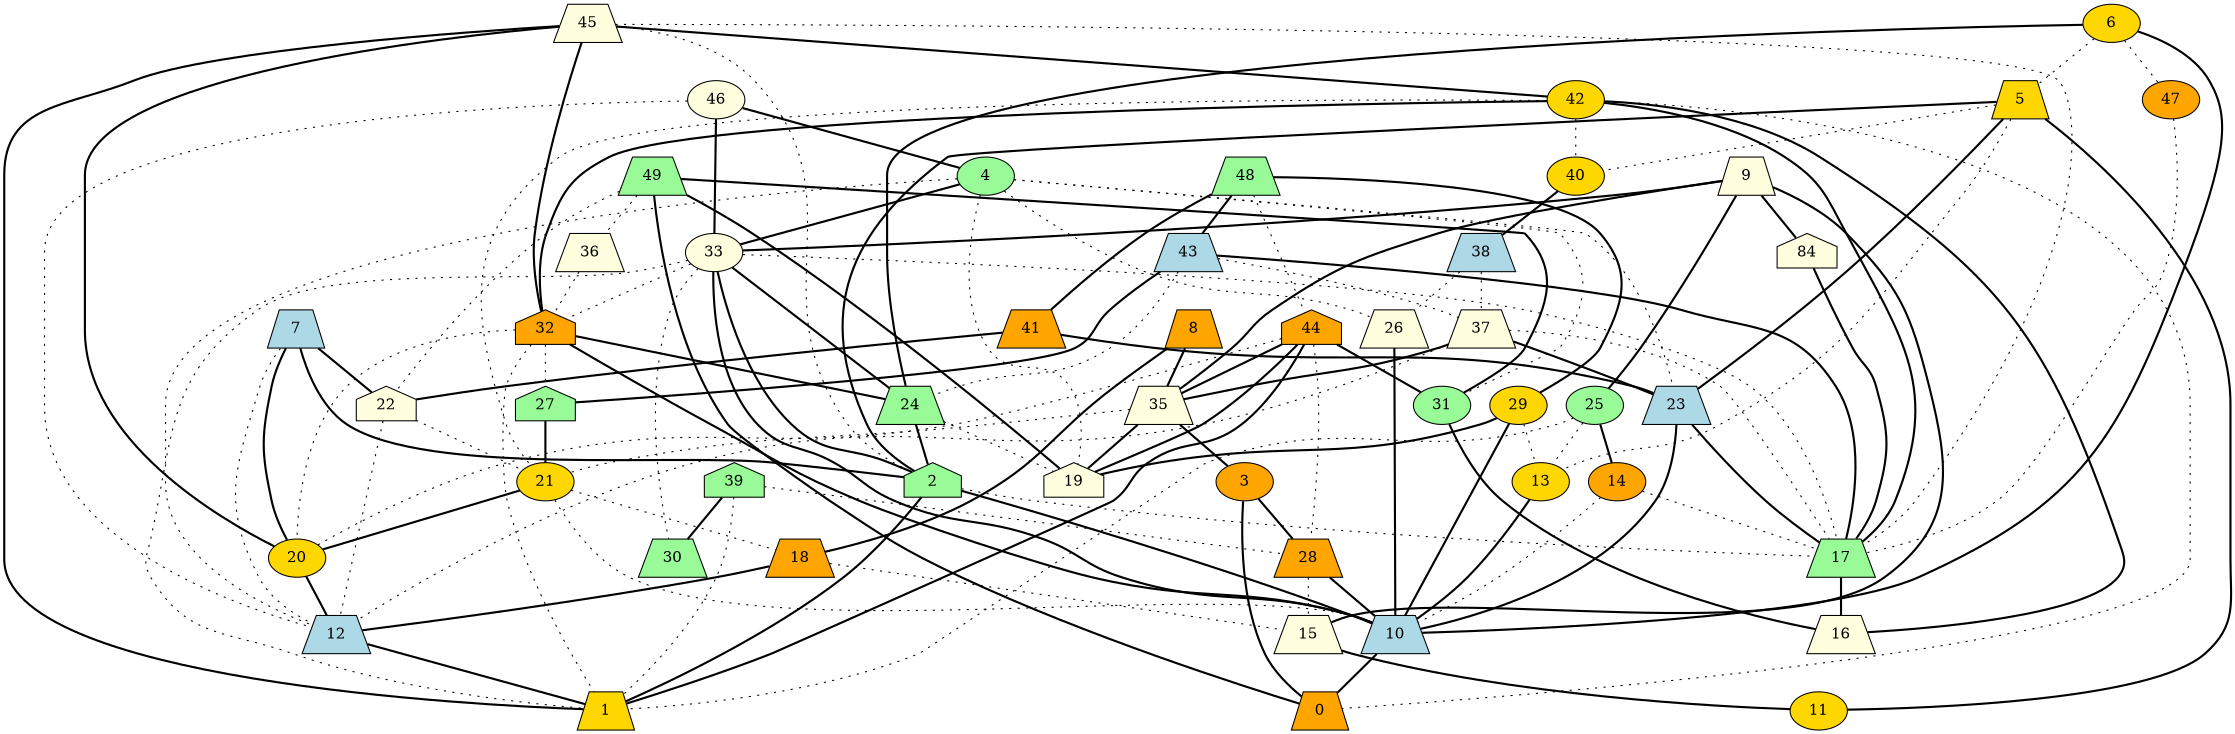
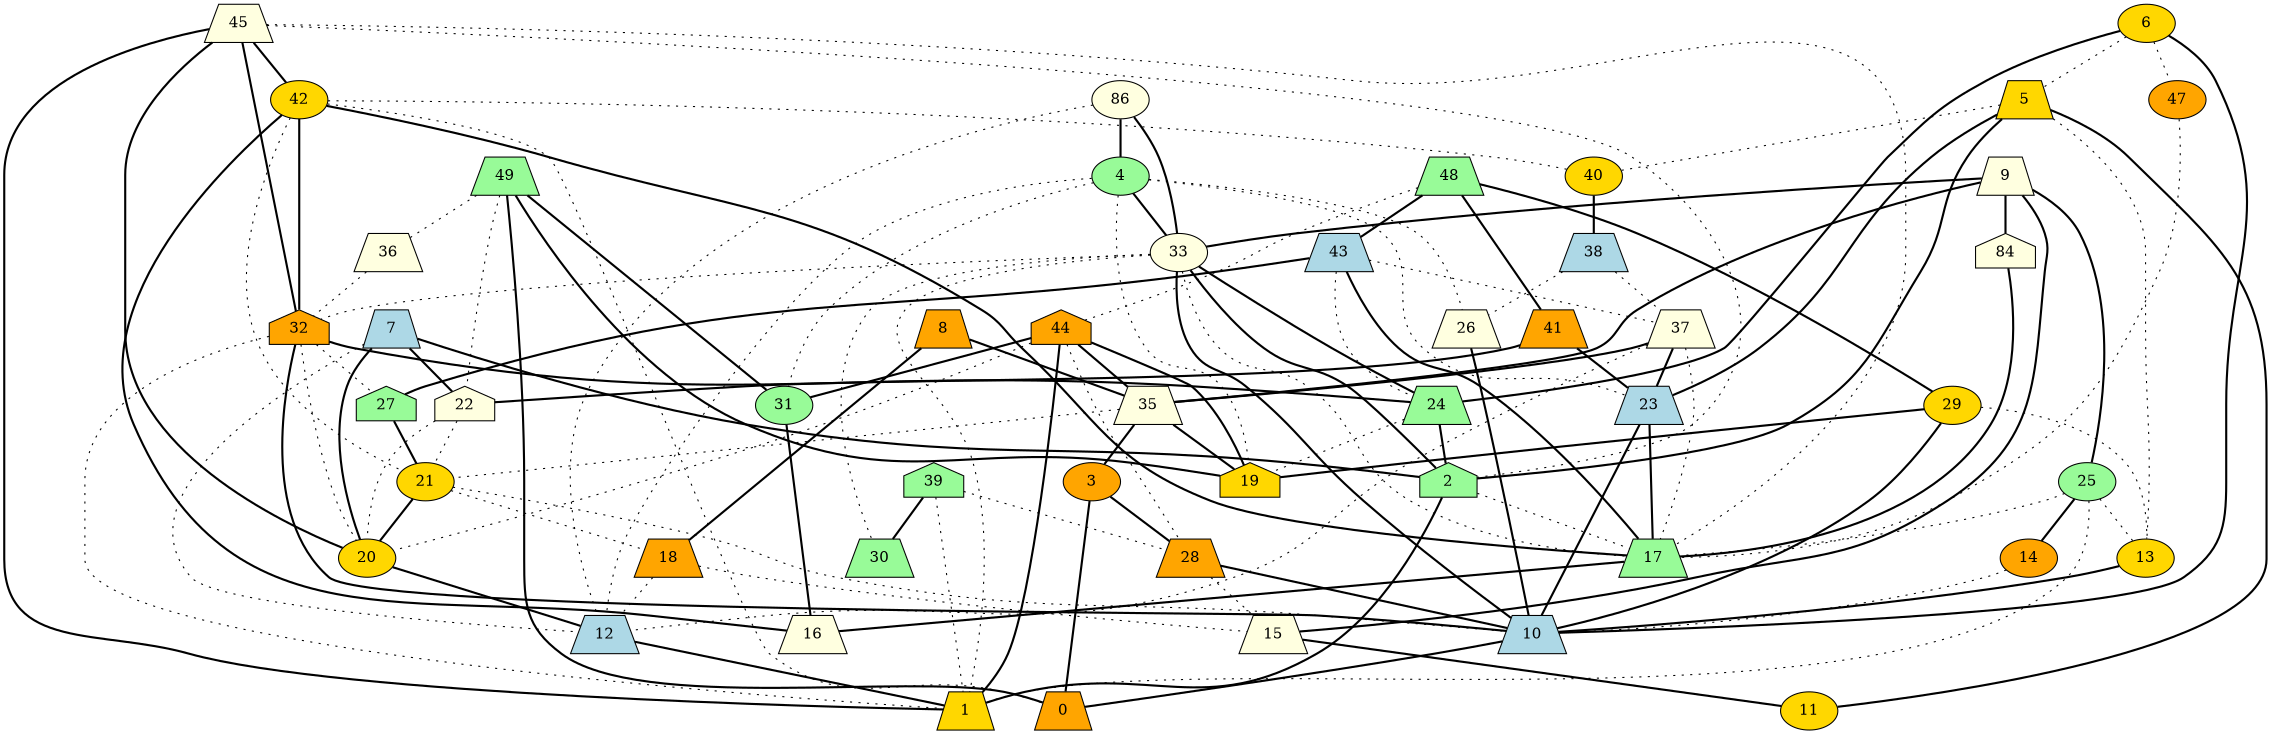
(716, 100) -> (1121, 100)
(1074, 482) -> (1250, 482)
(363, 513) -> (383, 469)
(1730, 520) -> (1913, 529)
(1168, 553) -> none
(566, 602) -> (637, 596)
